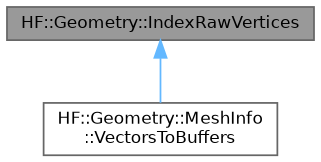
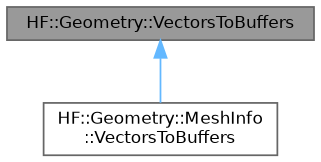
(160, 24) -> (160, 24)
